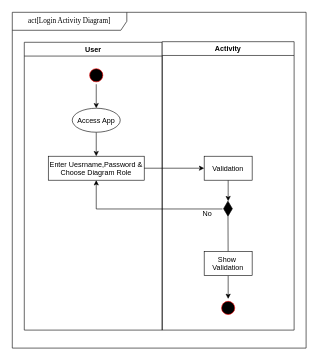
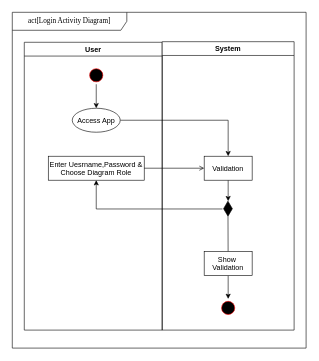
(228, 49) -> (228, 49)
(96, 150) -> (227, 120)
(198, 168) -> (200, 168)
(207, 214) -> none
